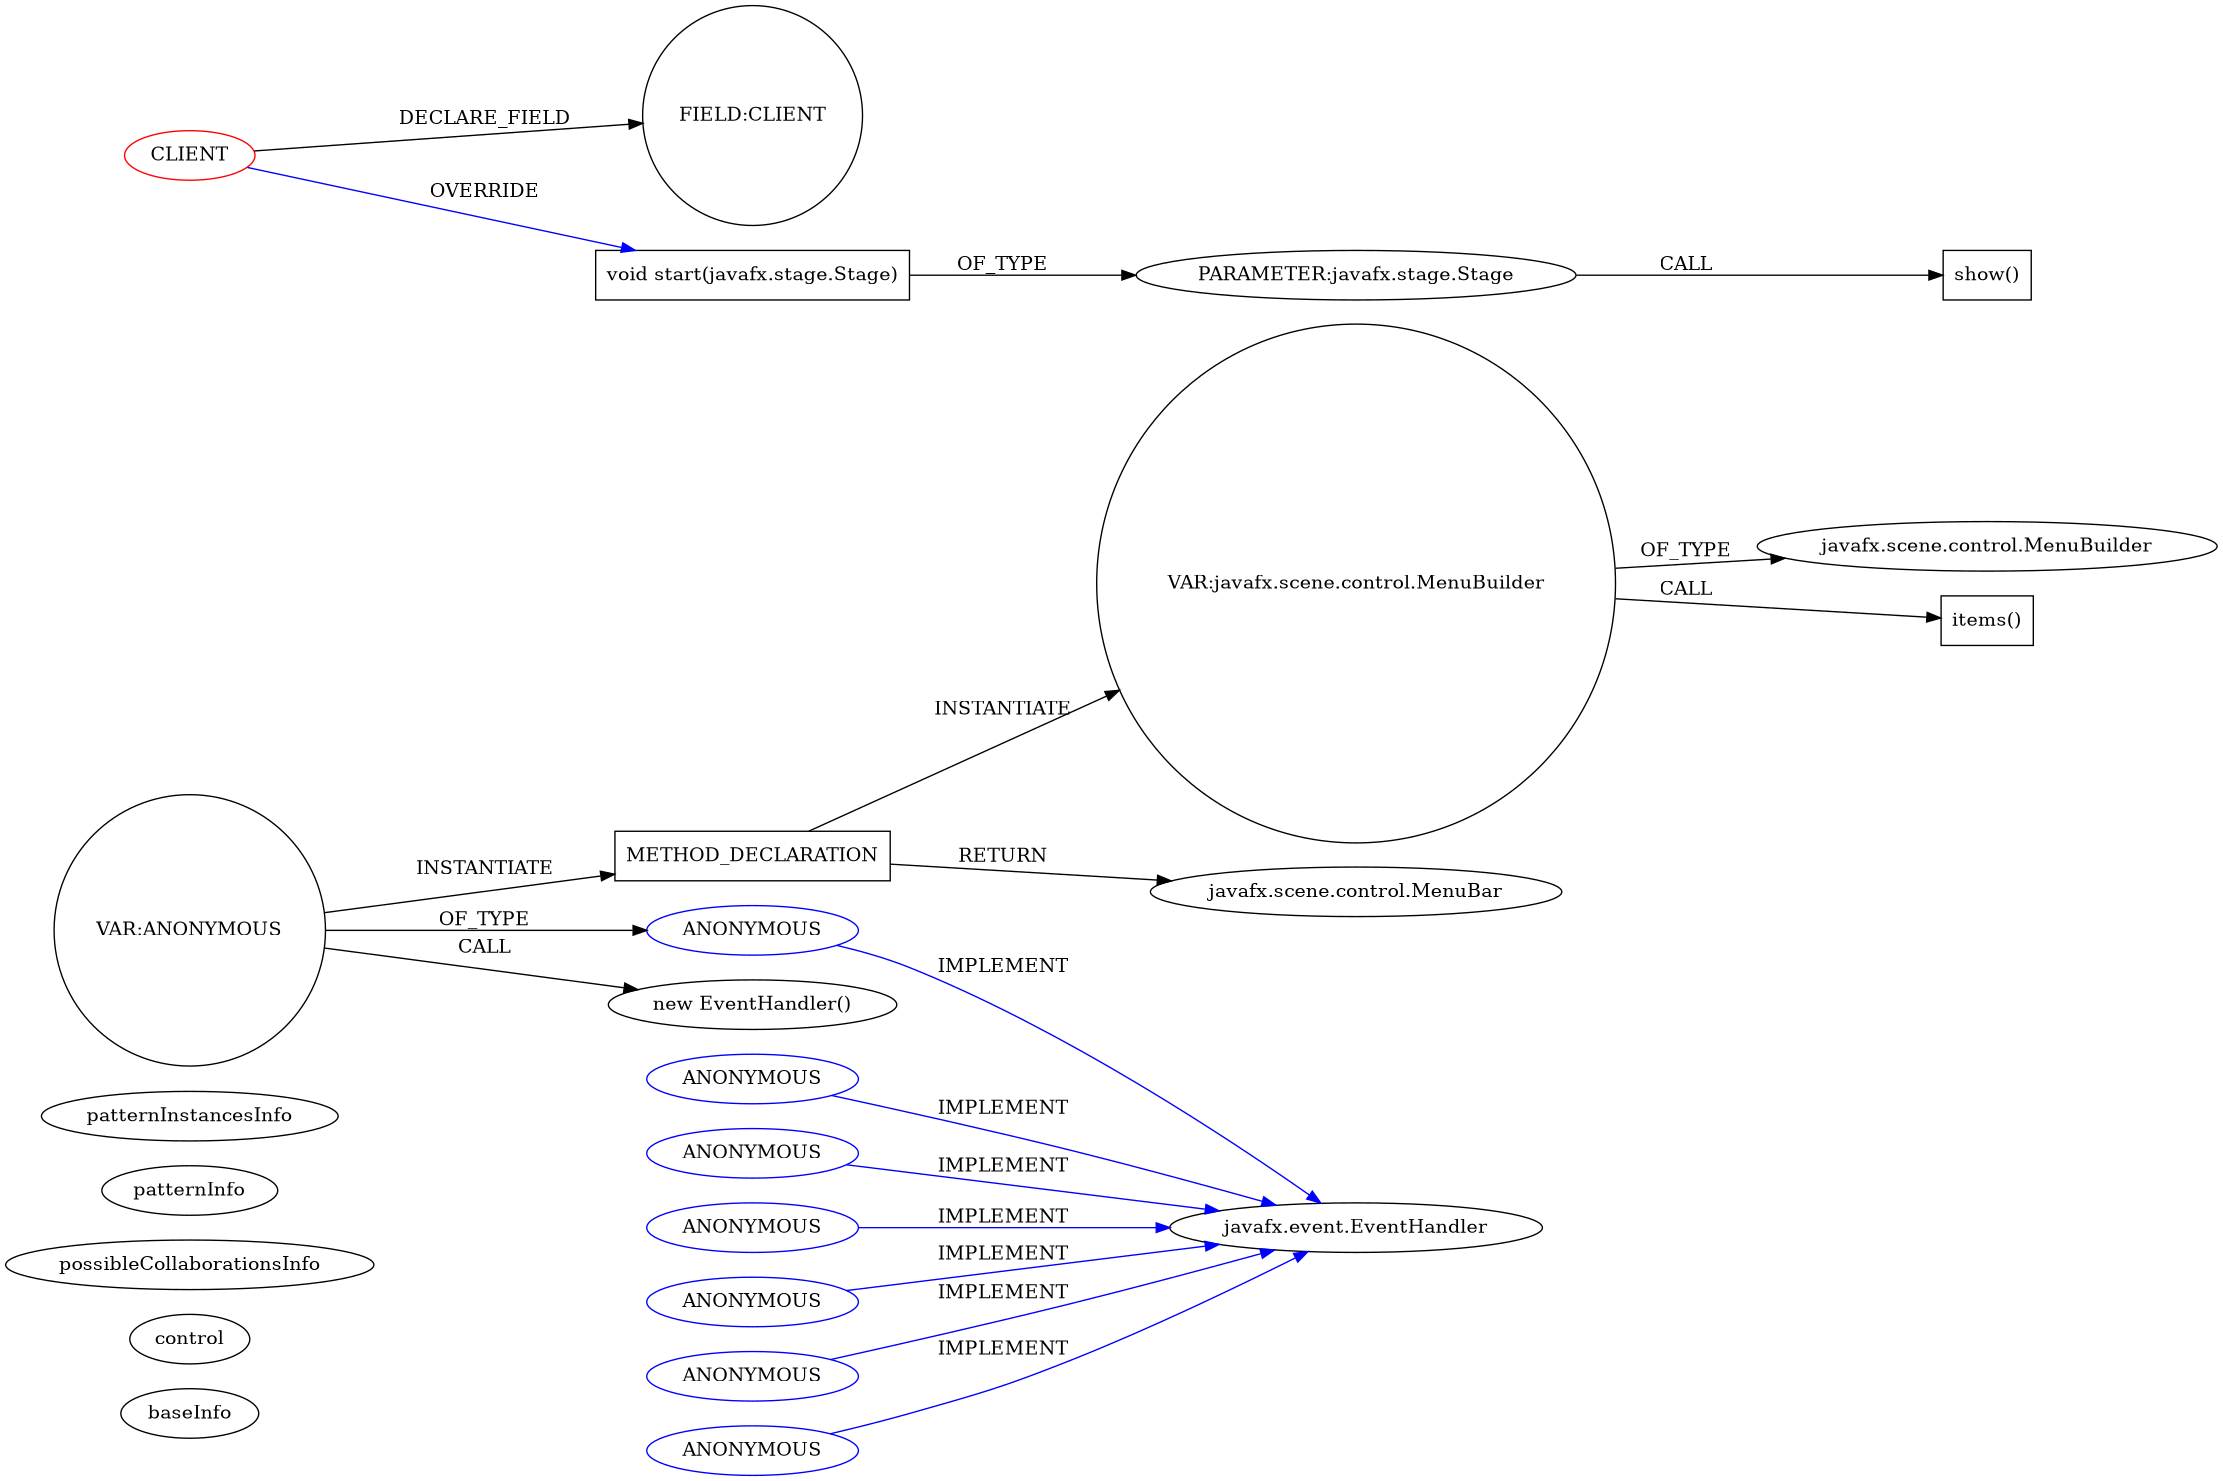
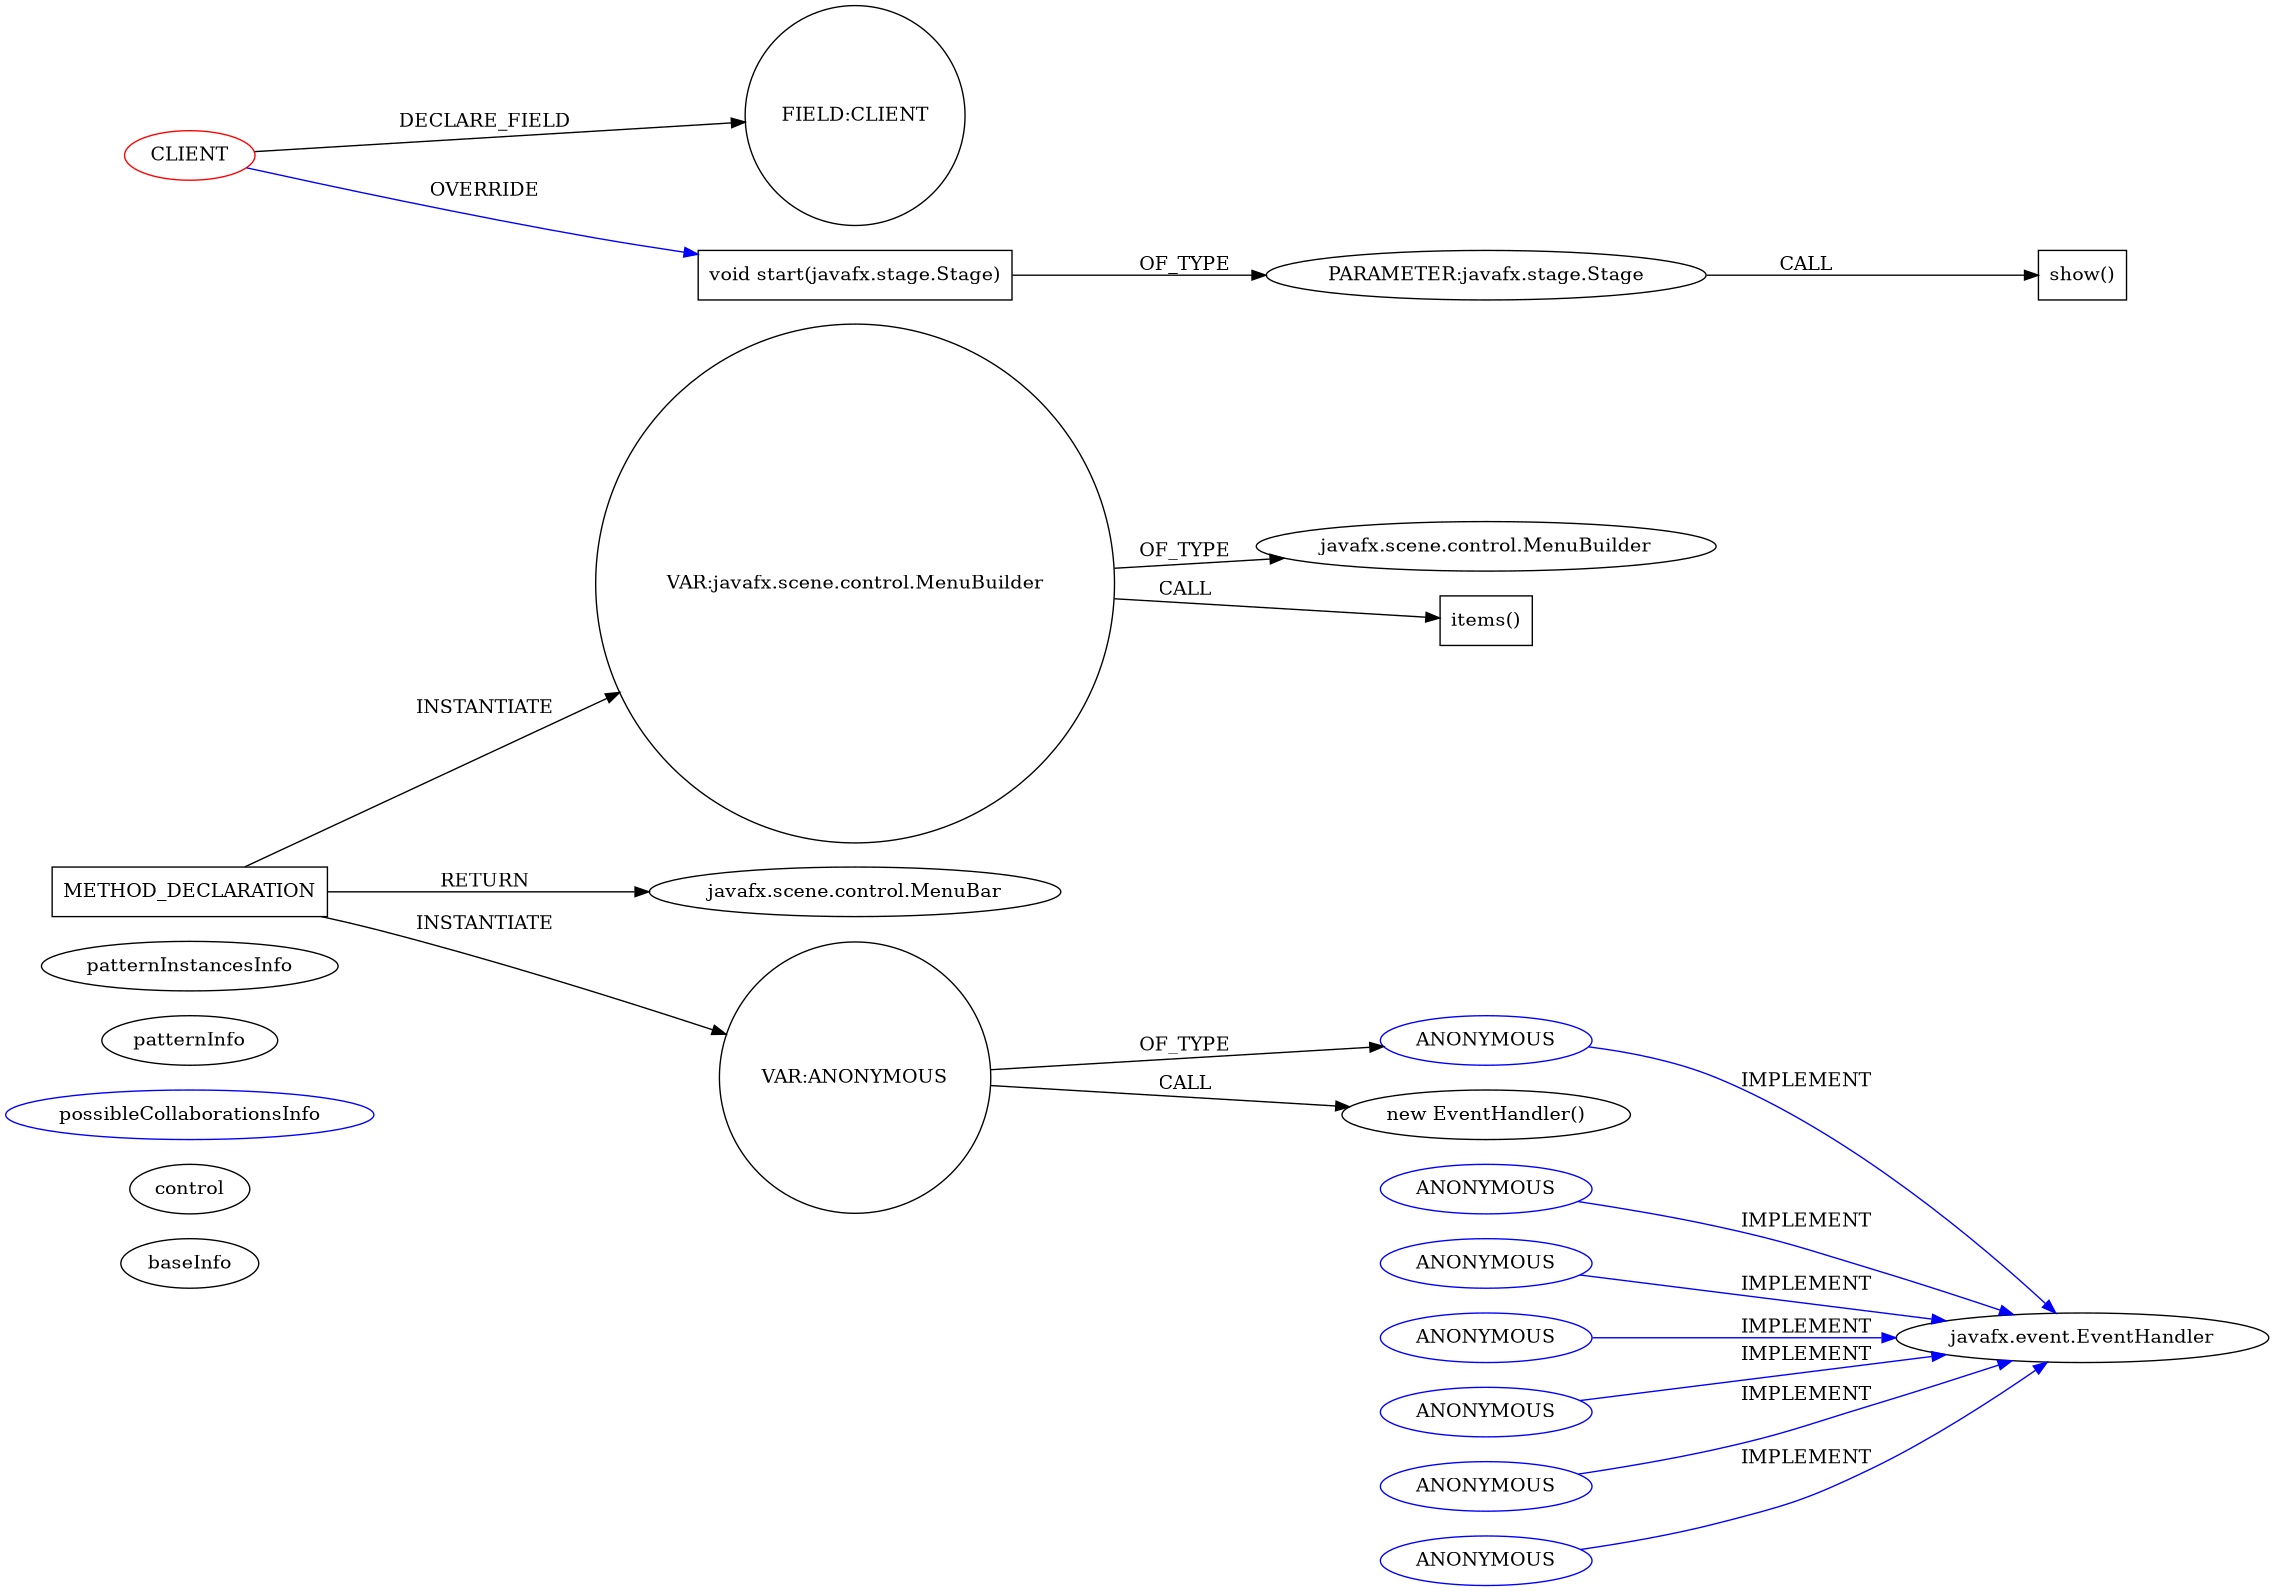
(463, 894) -> (518, 969)
(190, 1265) -> (190, 1115)
